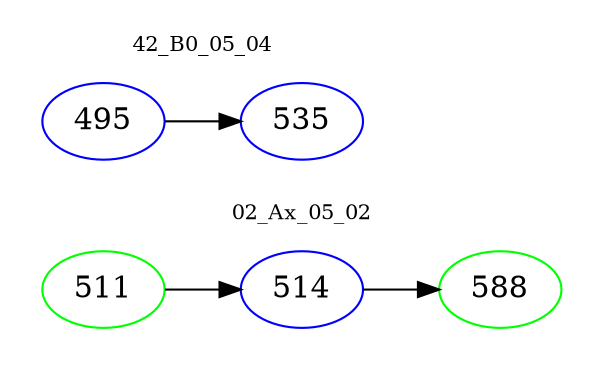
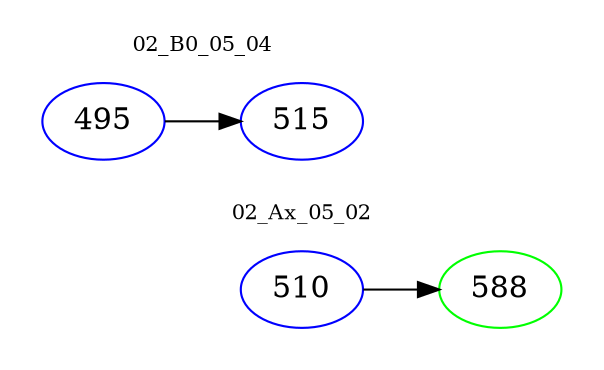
(203, 46) -> (203, 46)
(302, 121) -> (302, 121)
(103, 290) -> none
(302, 290) -> (302, 290)
